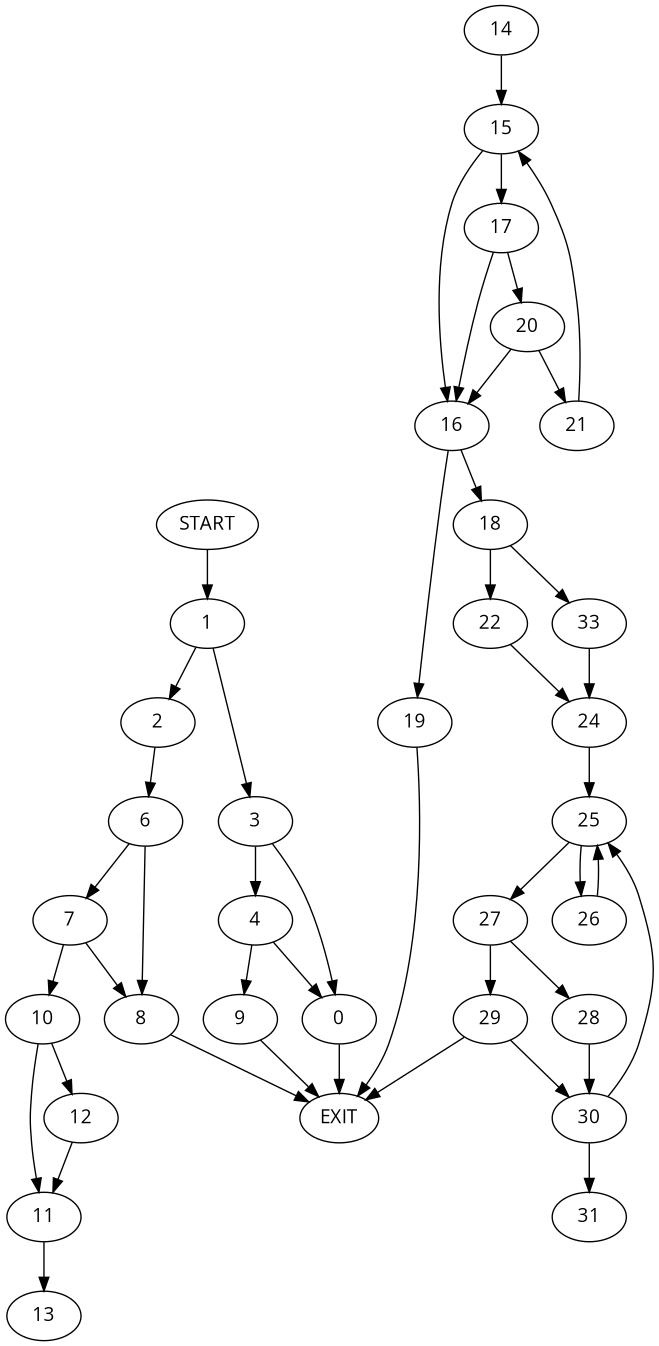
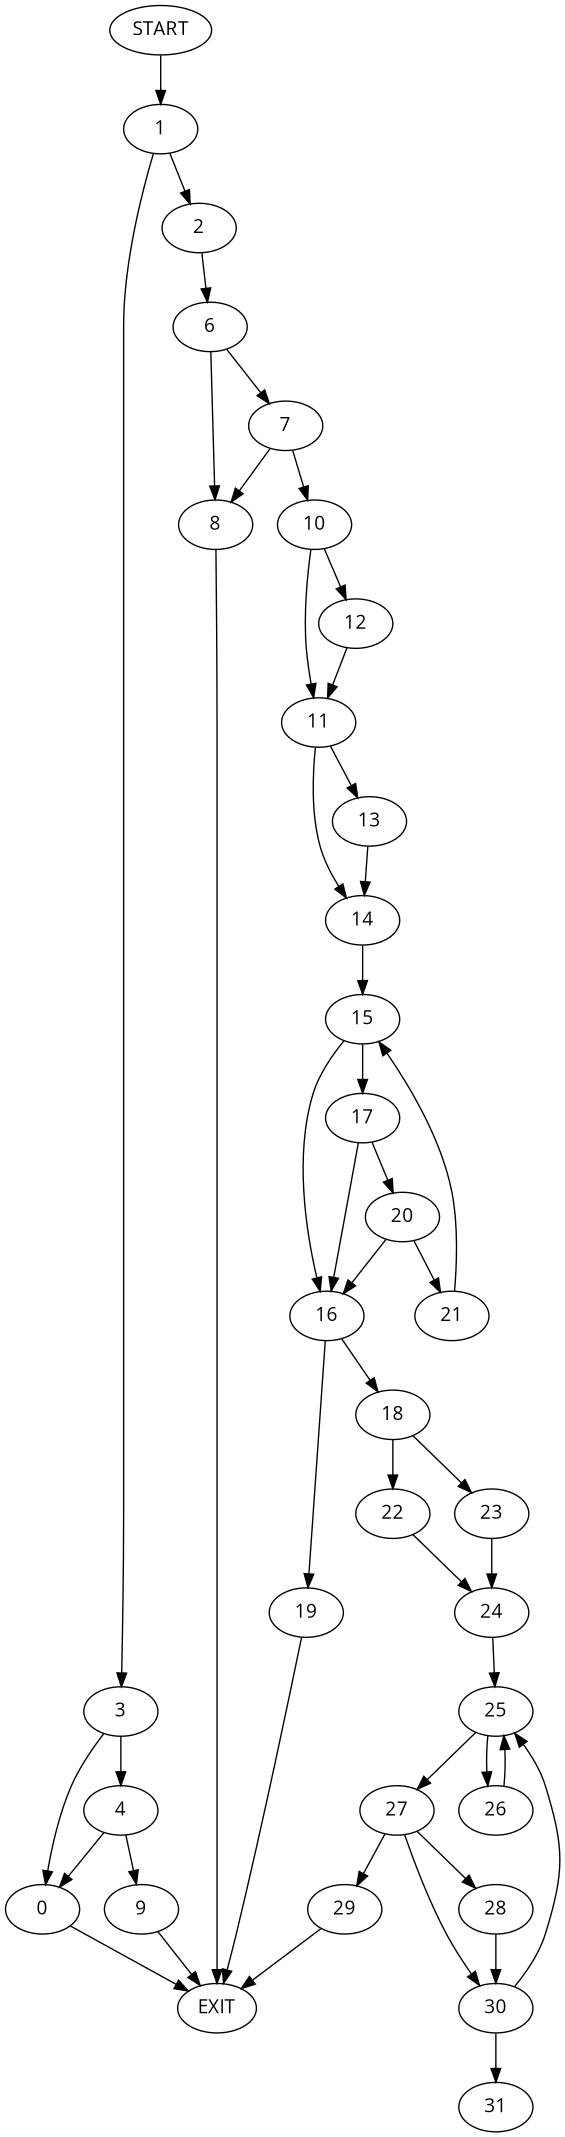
(589, 624) -> (492, 1514)
none -> (315, 819)
none -> (367, 864)
(535, 1064) -> (433, 1907)
